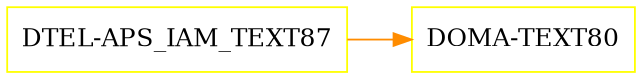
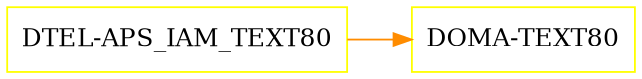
(177, 40) -> (177, 40)
